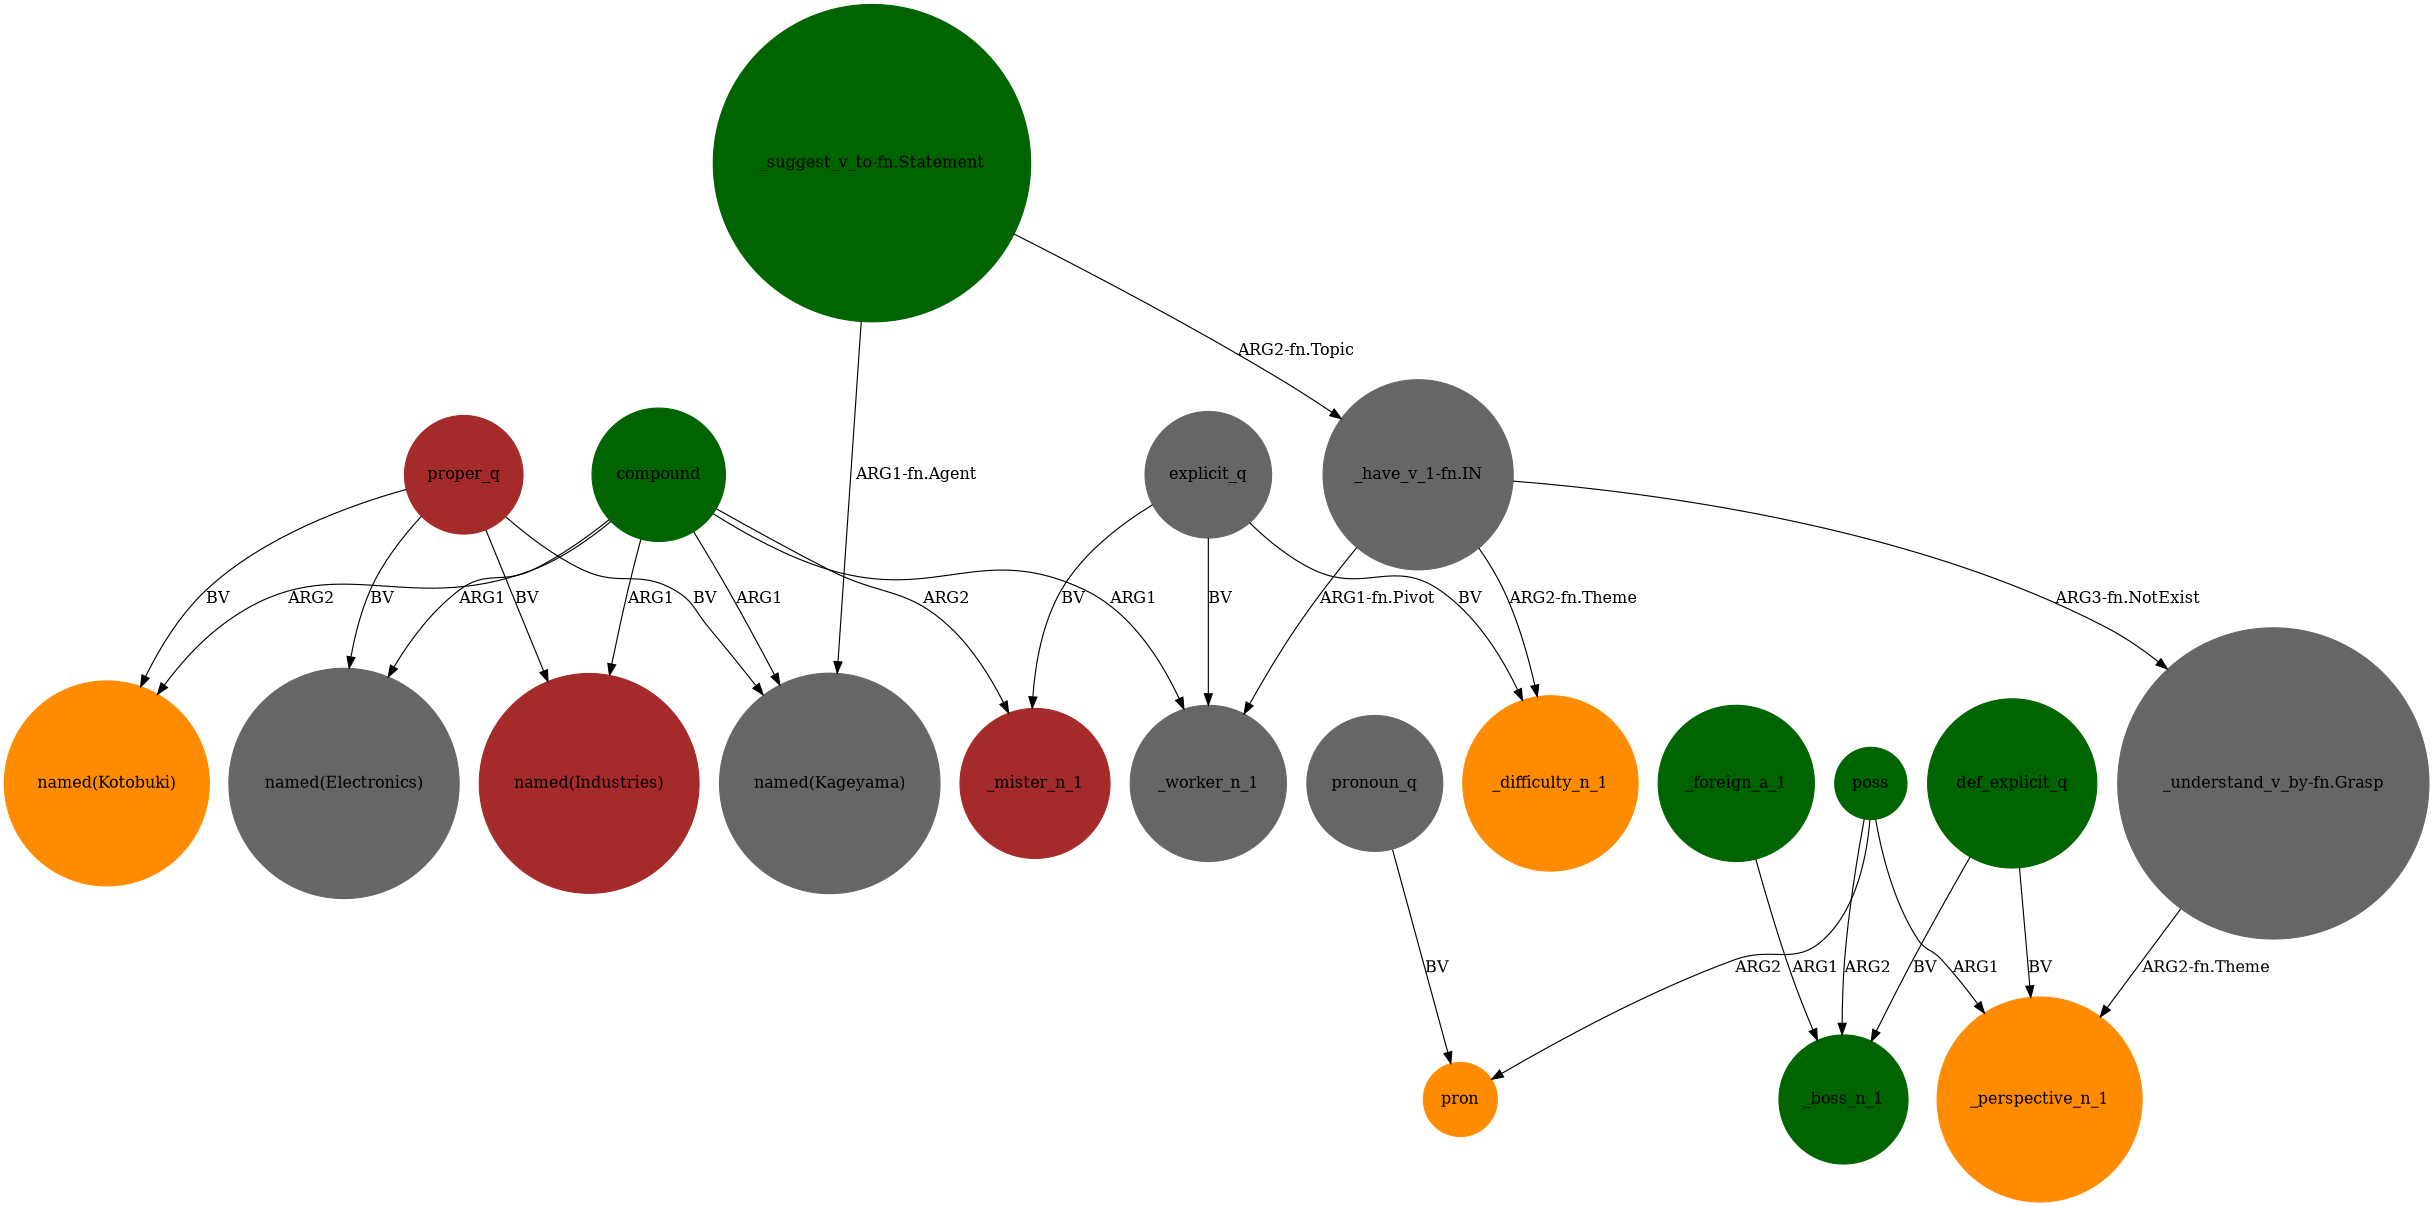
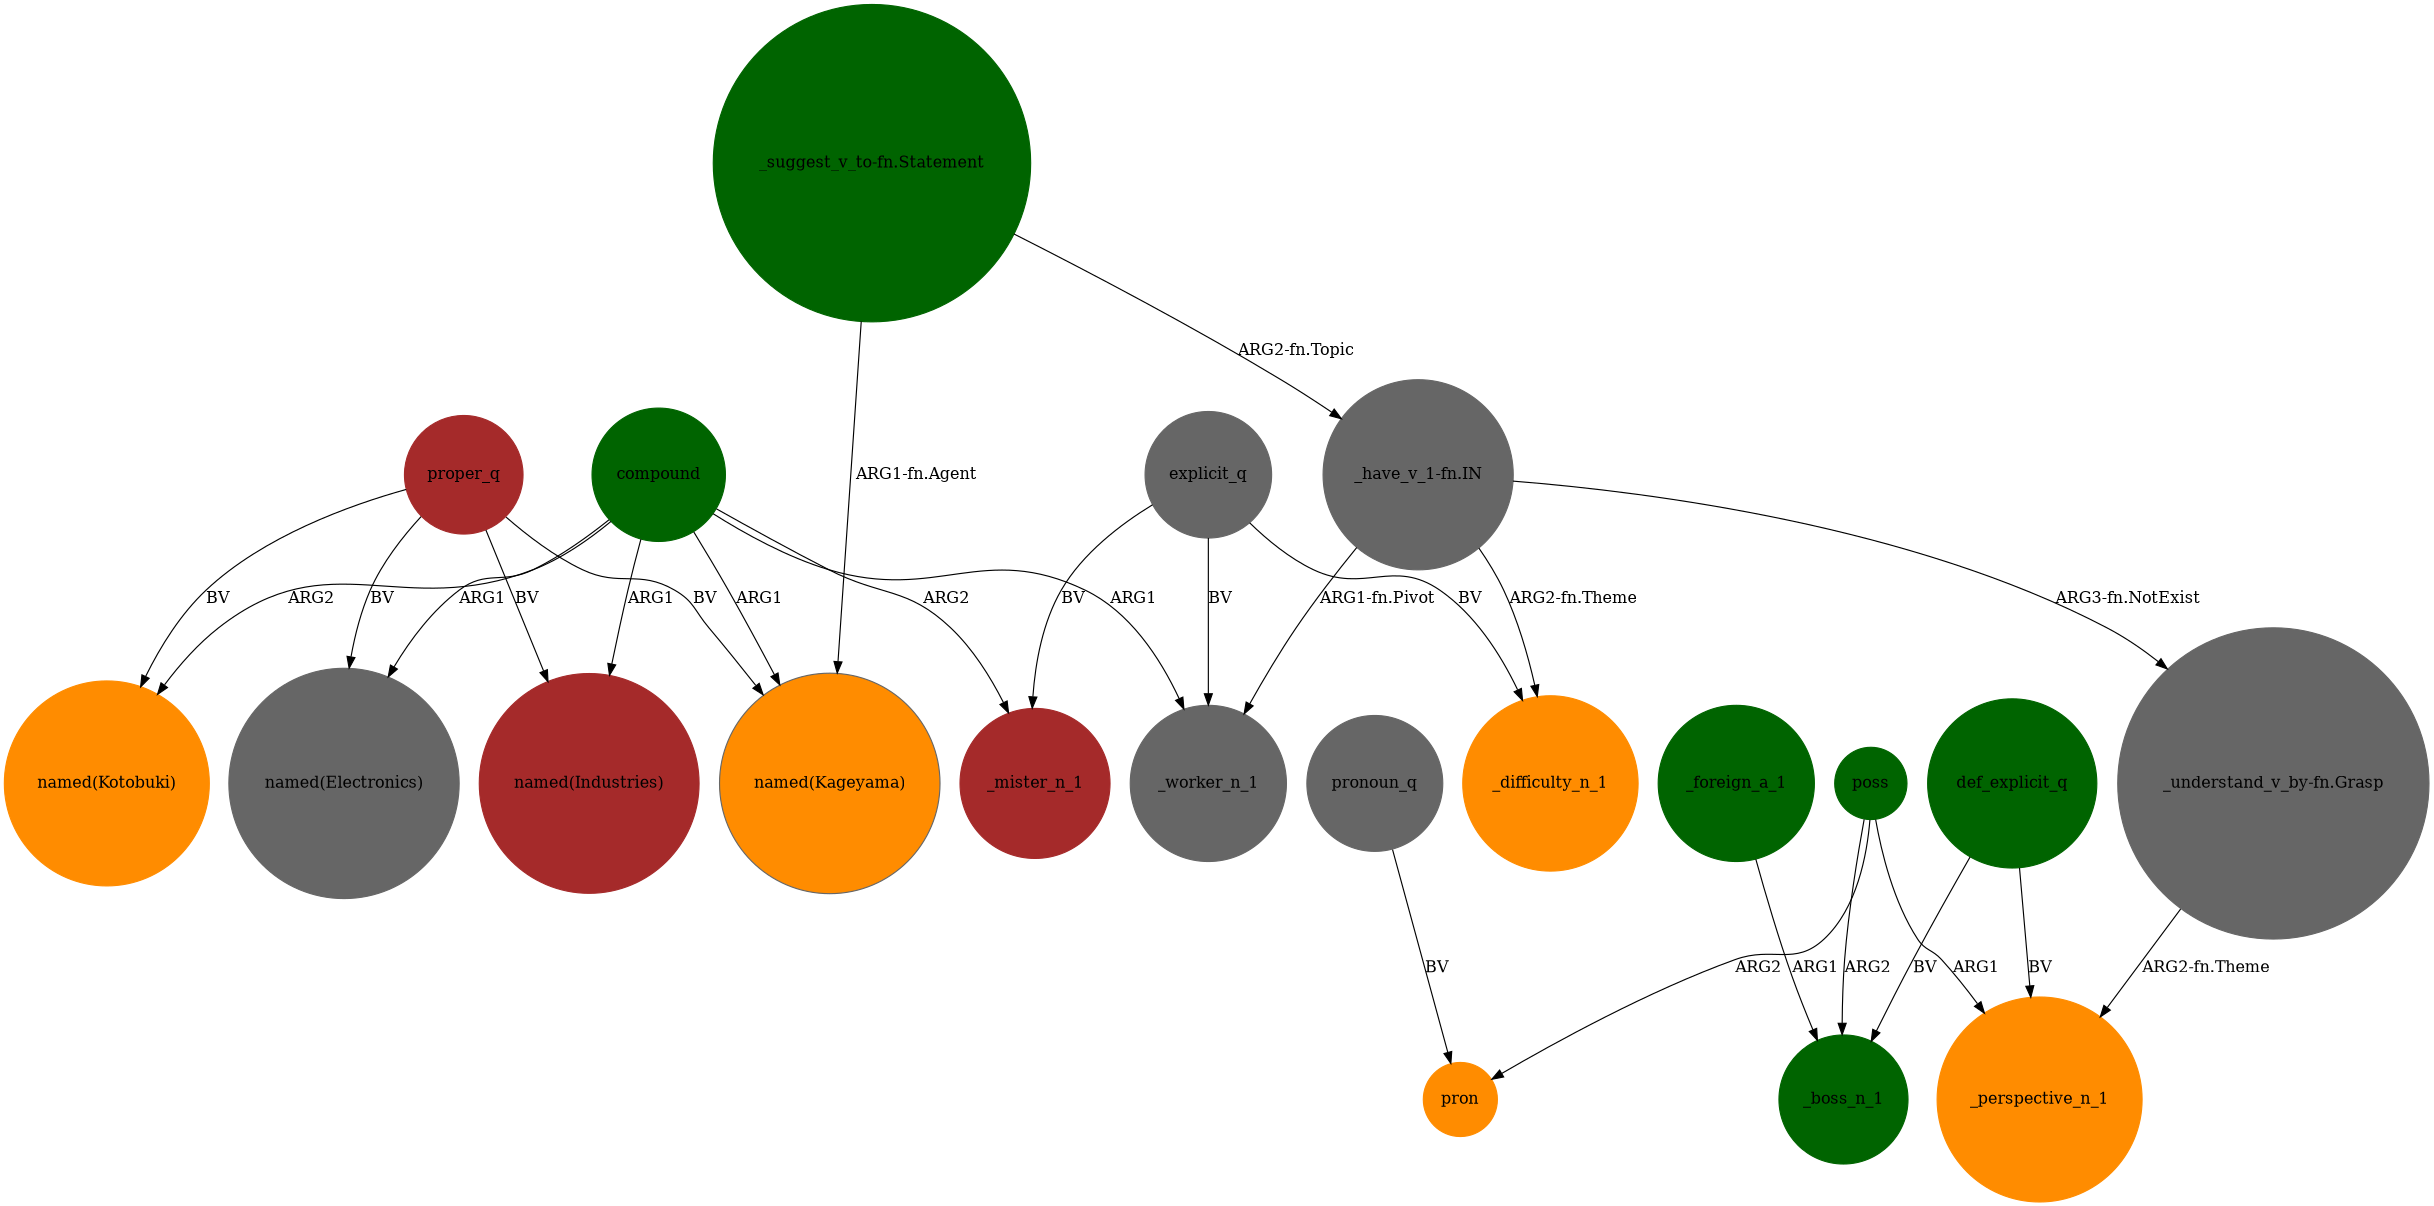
(830, 783) -> (830, 783)
